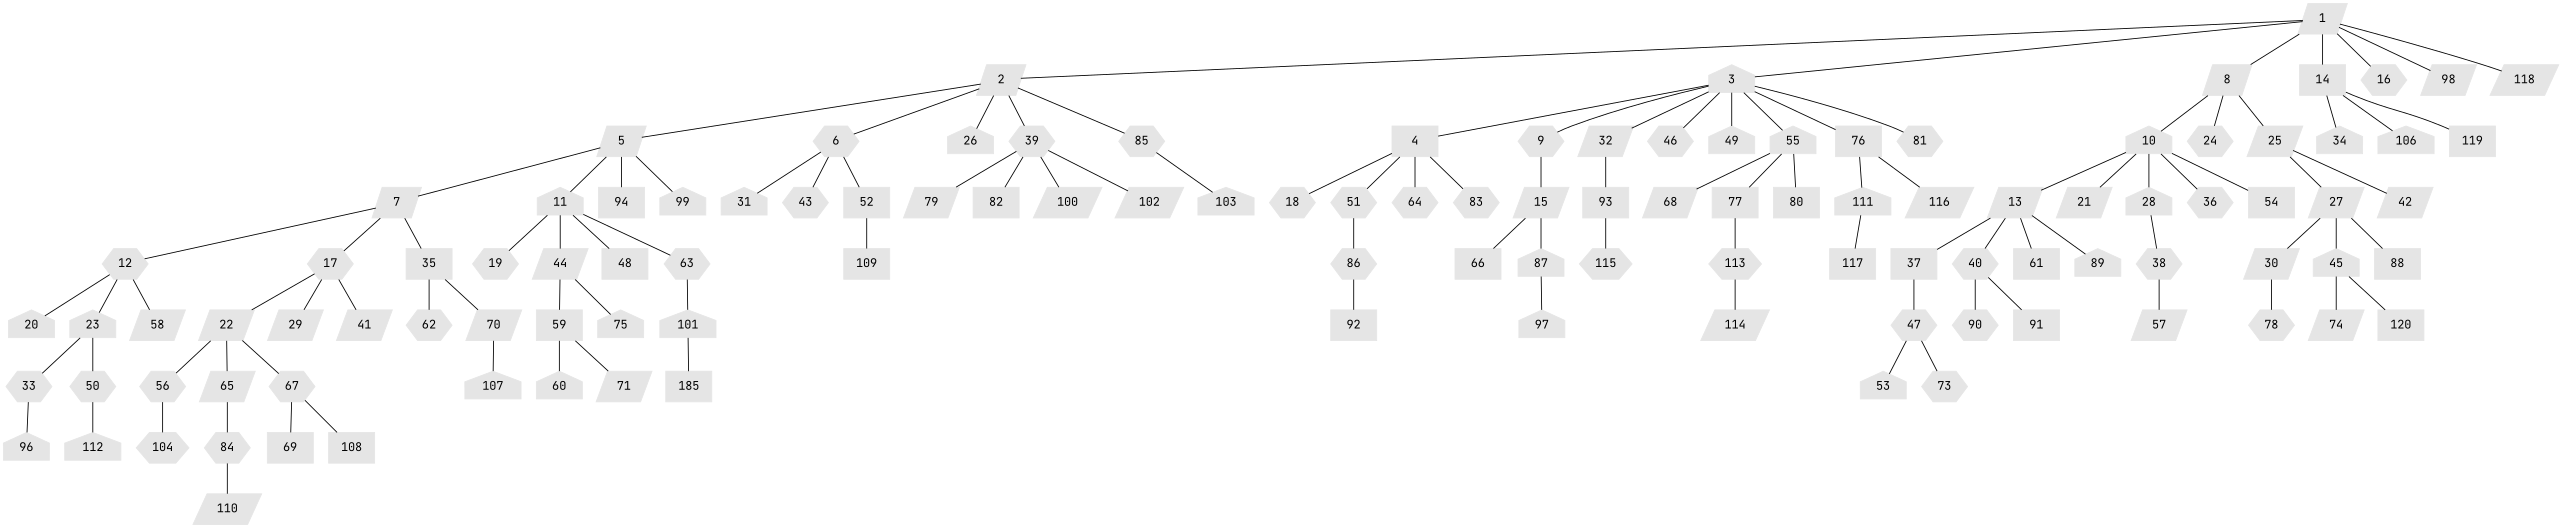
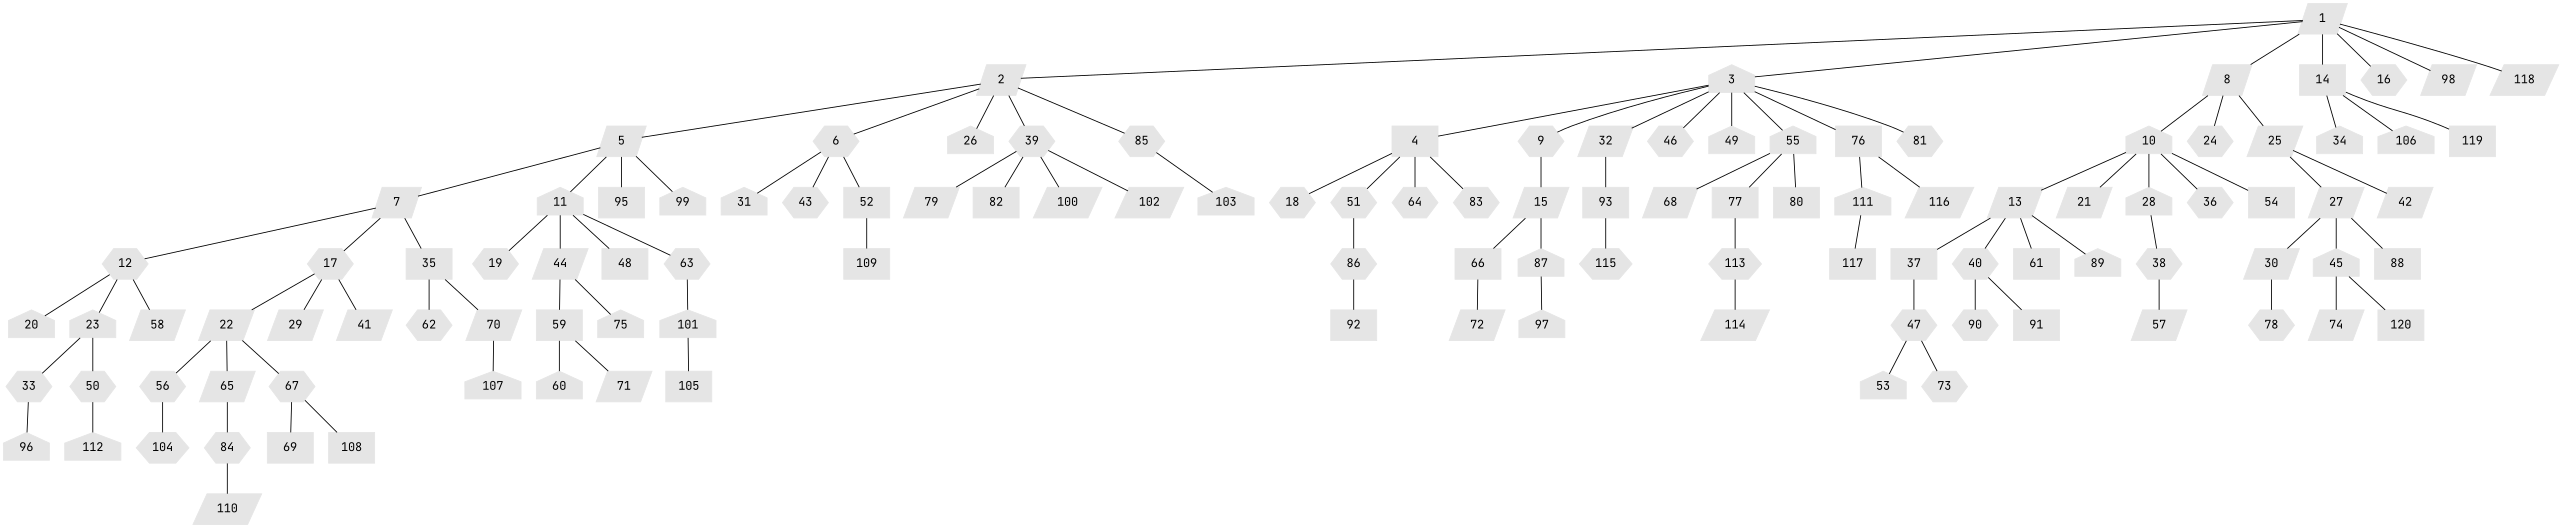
(622, 203) -> (622, 203)
none -> (1477, 325)
(689, 387) -> (689, 387)
